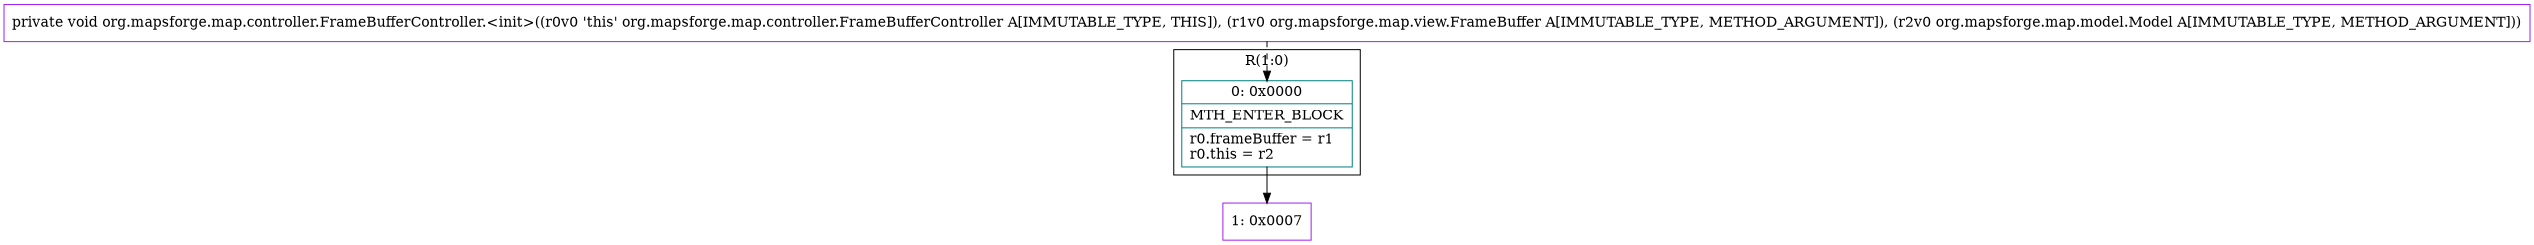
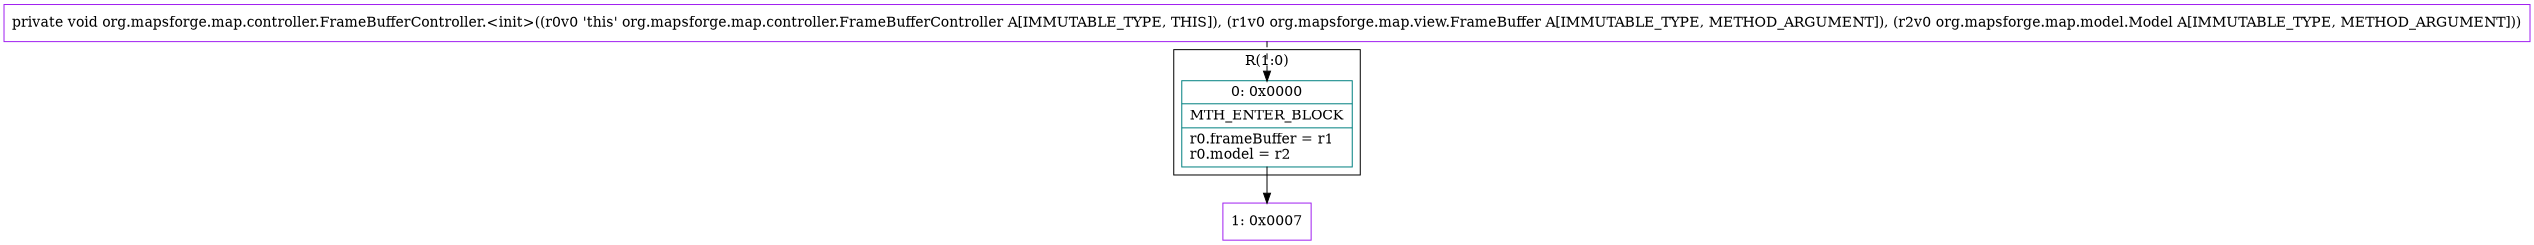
(1232, 154) -> (1240, 154)
